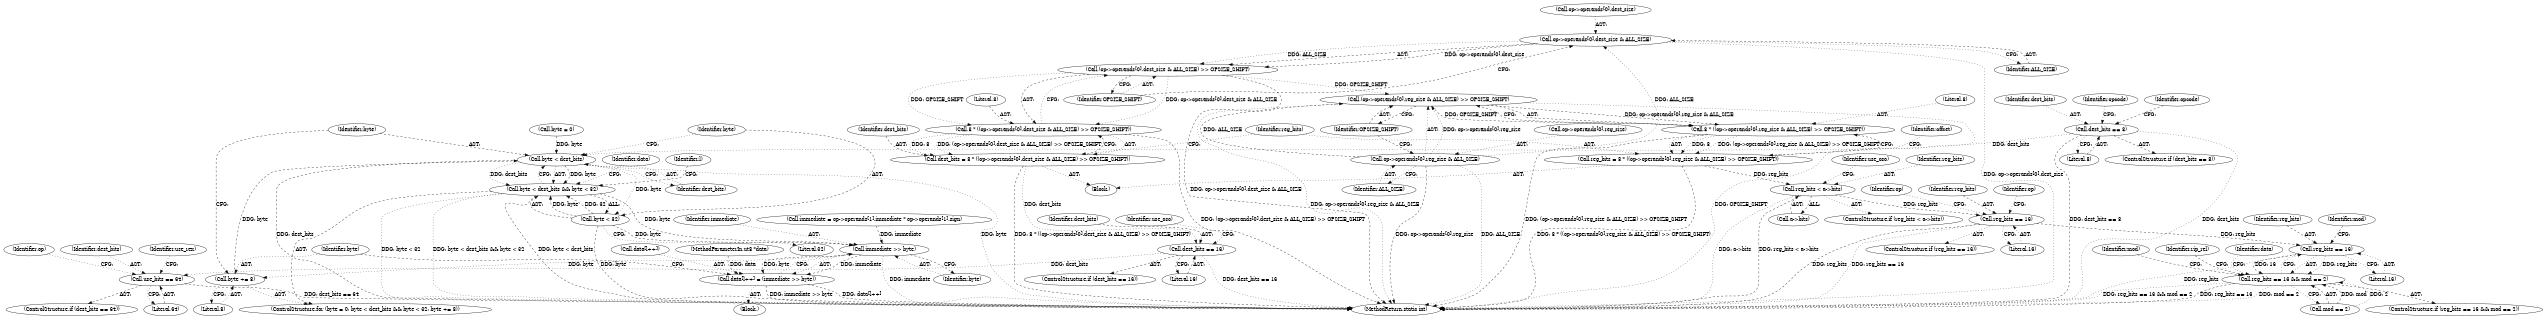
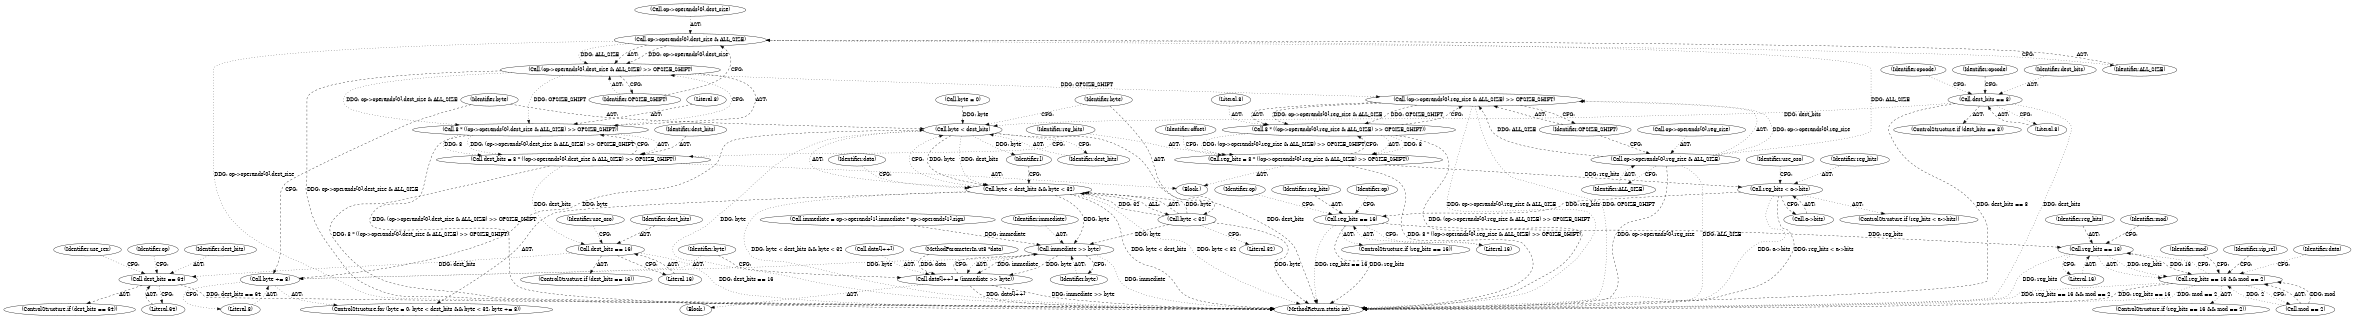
(630, 174) -> (992, 146)
(1816, 205) -> (1794, 205)
(810, 260) -> (988, 257)
(157, 280) -> (158, 280)
(2381, 291) -> (2220, 295)
